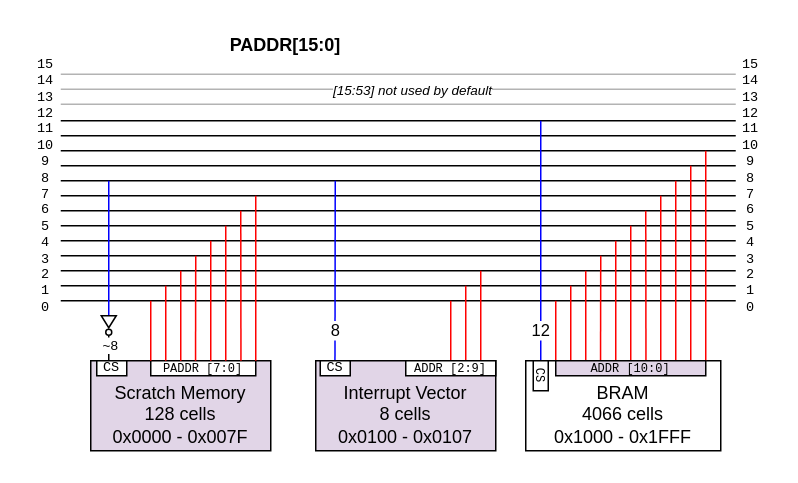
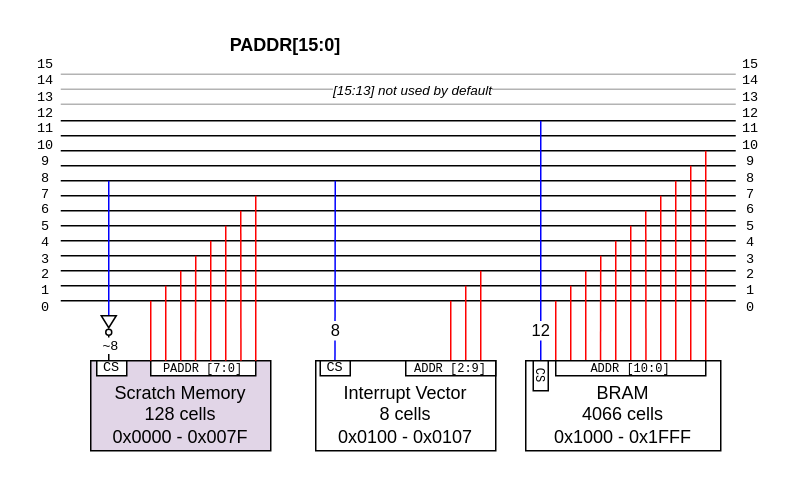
(413, 91) -> (413, 91)
(631, 368) -> (631, 368)
(406, 406) -> (406, 406)
